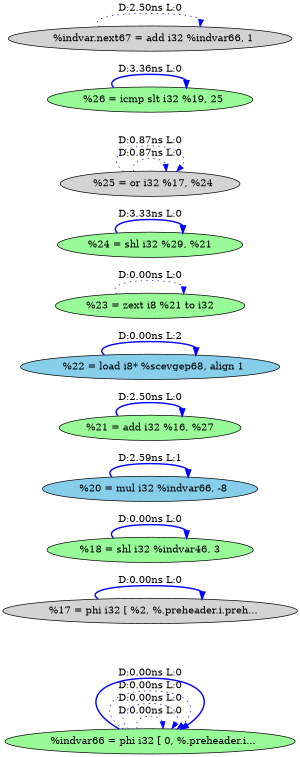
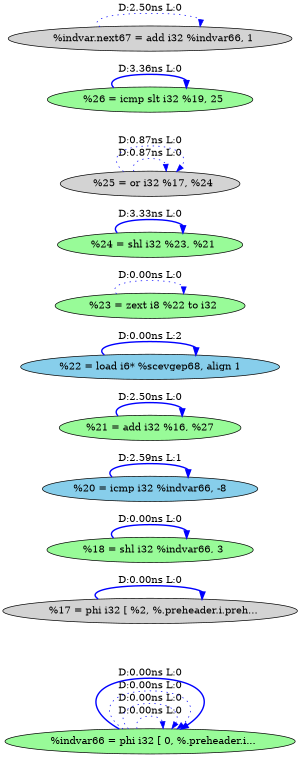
(150, 245) -> (150, 245)
(150, 306) -> (150, 306)
(150, 367) -> (150, 367)
(150, 489) -> (150, 489)
(150, 550) -> (150, 550)
